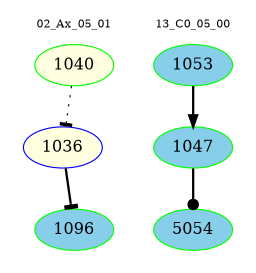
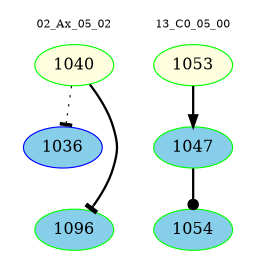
(74, 25) -> (74, 25)
(193, 65) -> (193, 65)
(63, 147) -> (63, 147)
(68, 186) -> (117, 145)
(193, 230) -> (193, 230)
